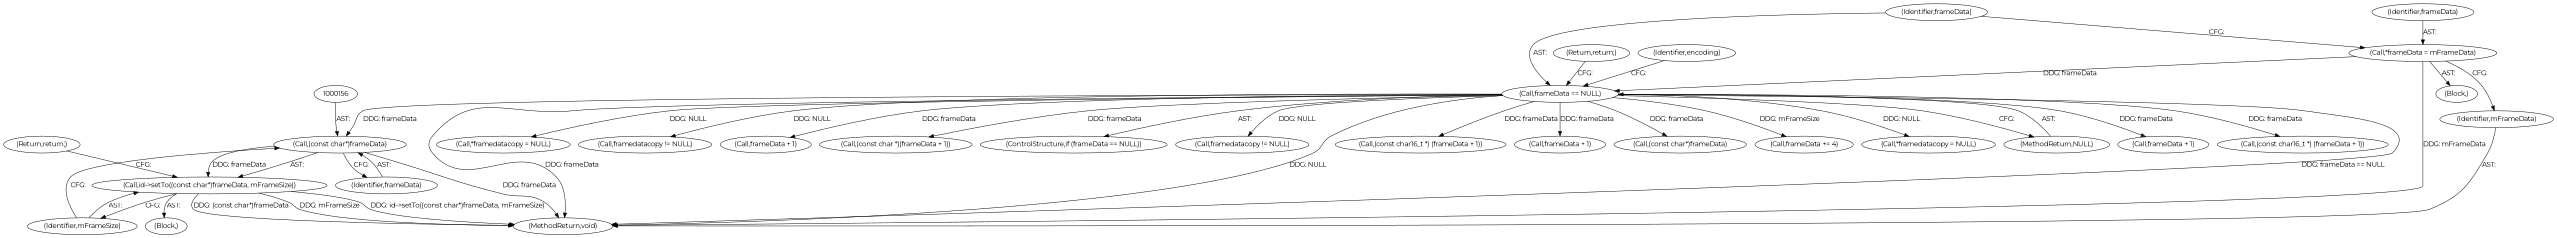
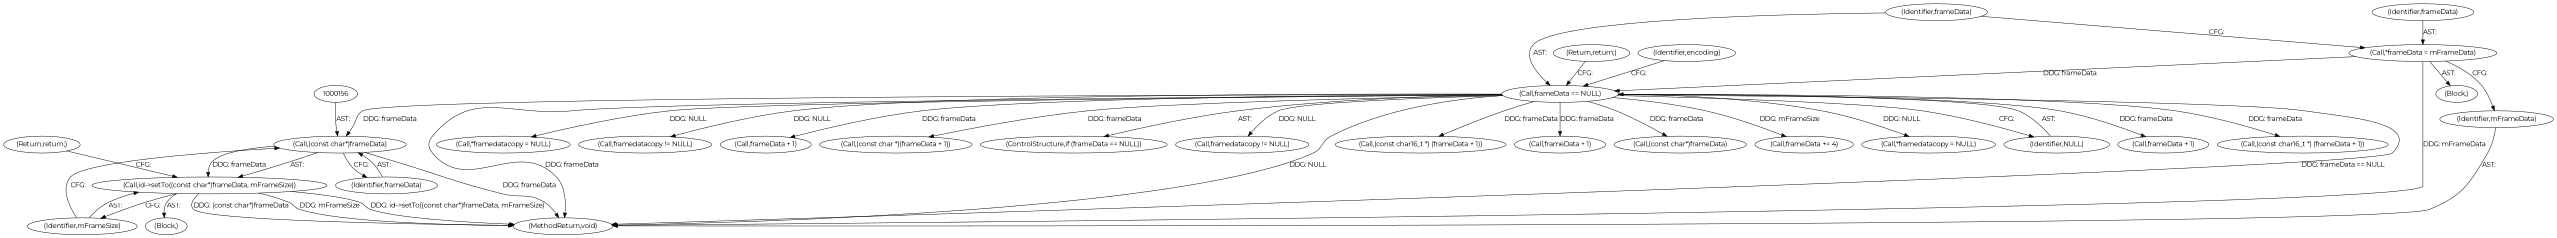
(2057, 145) -> (2057, 145)
